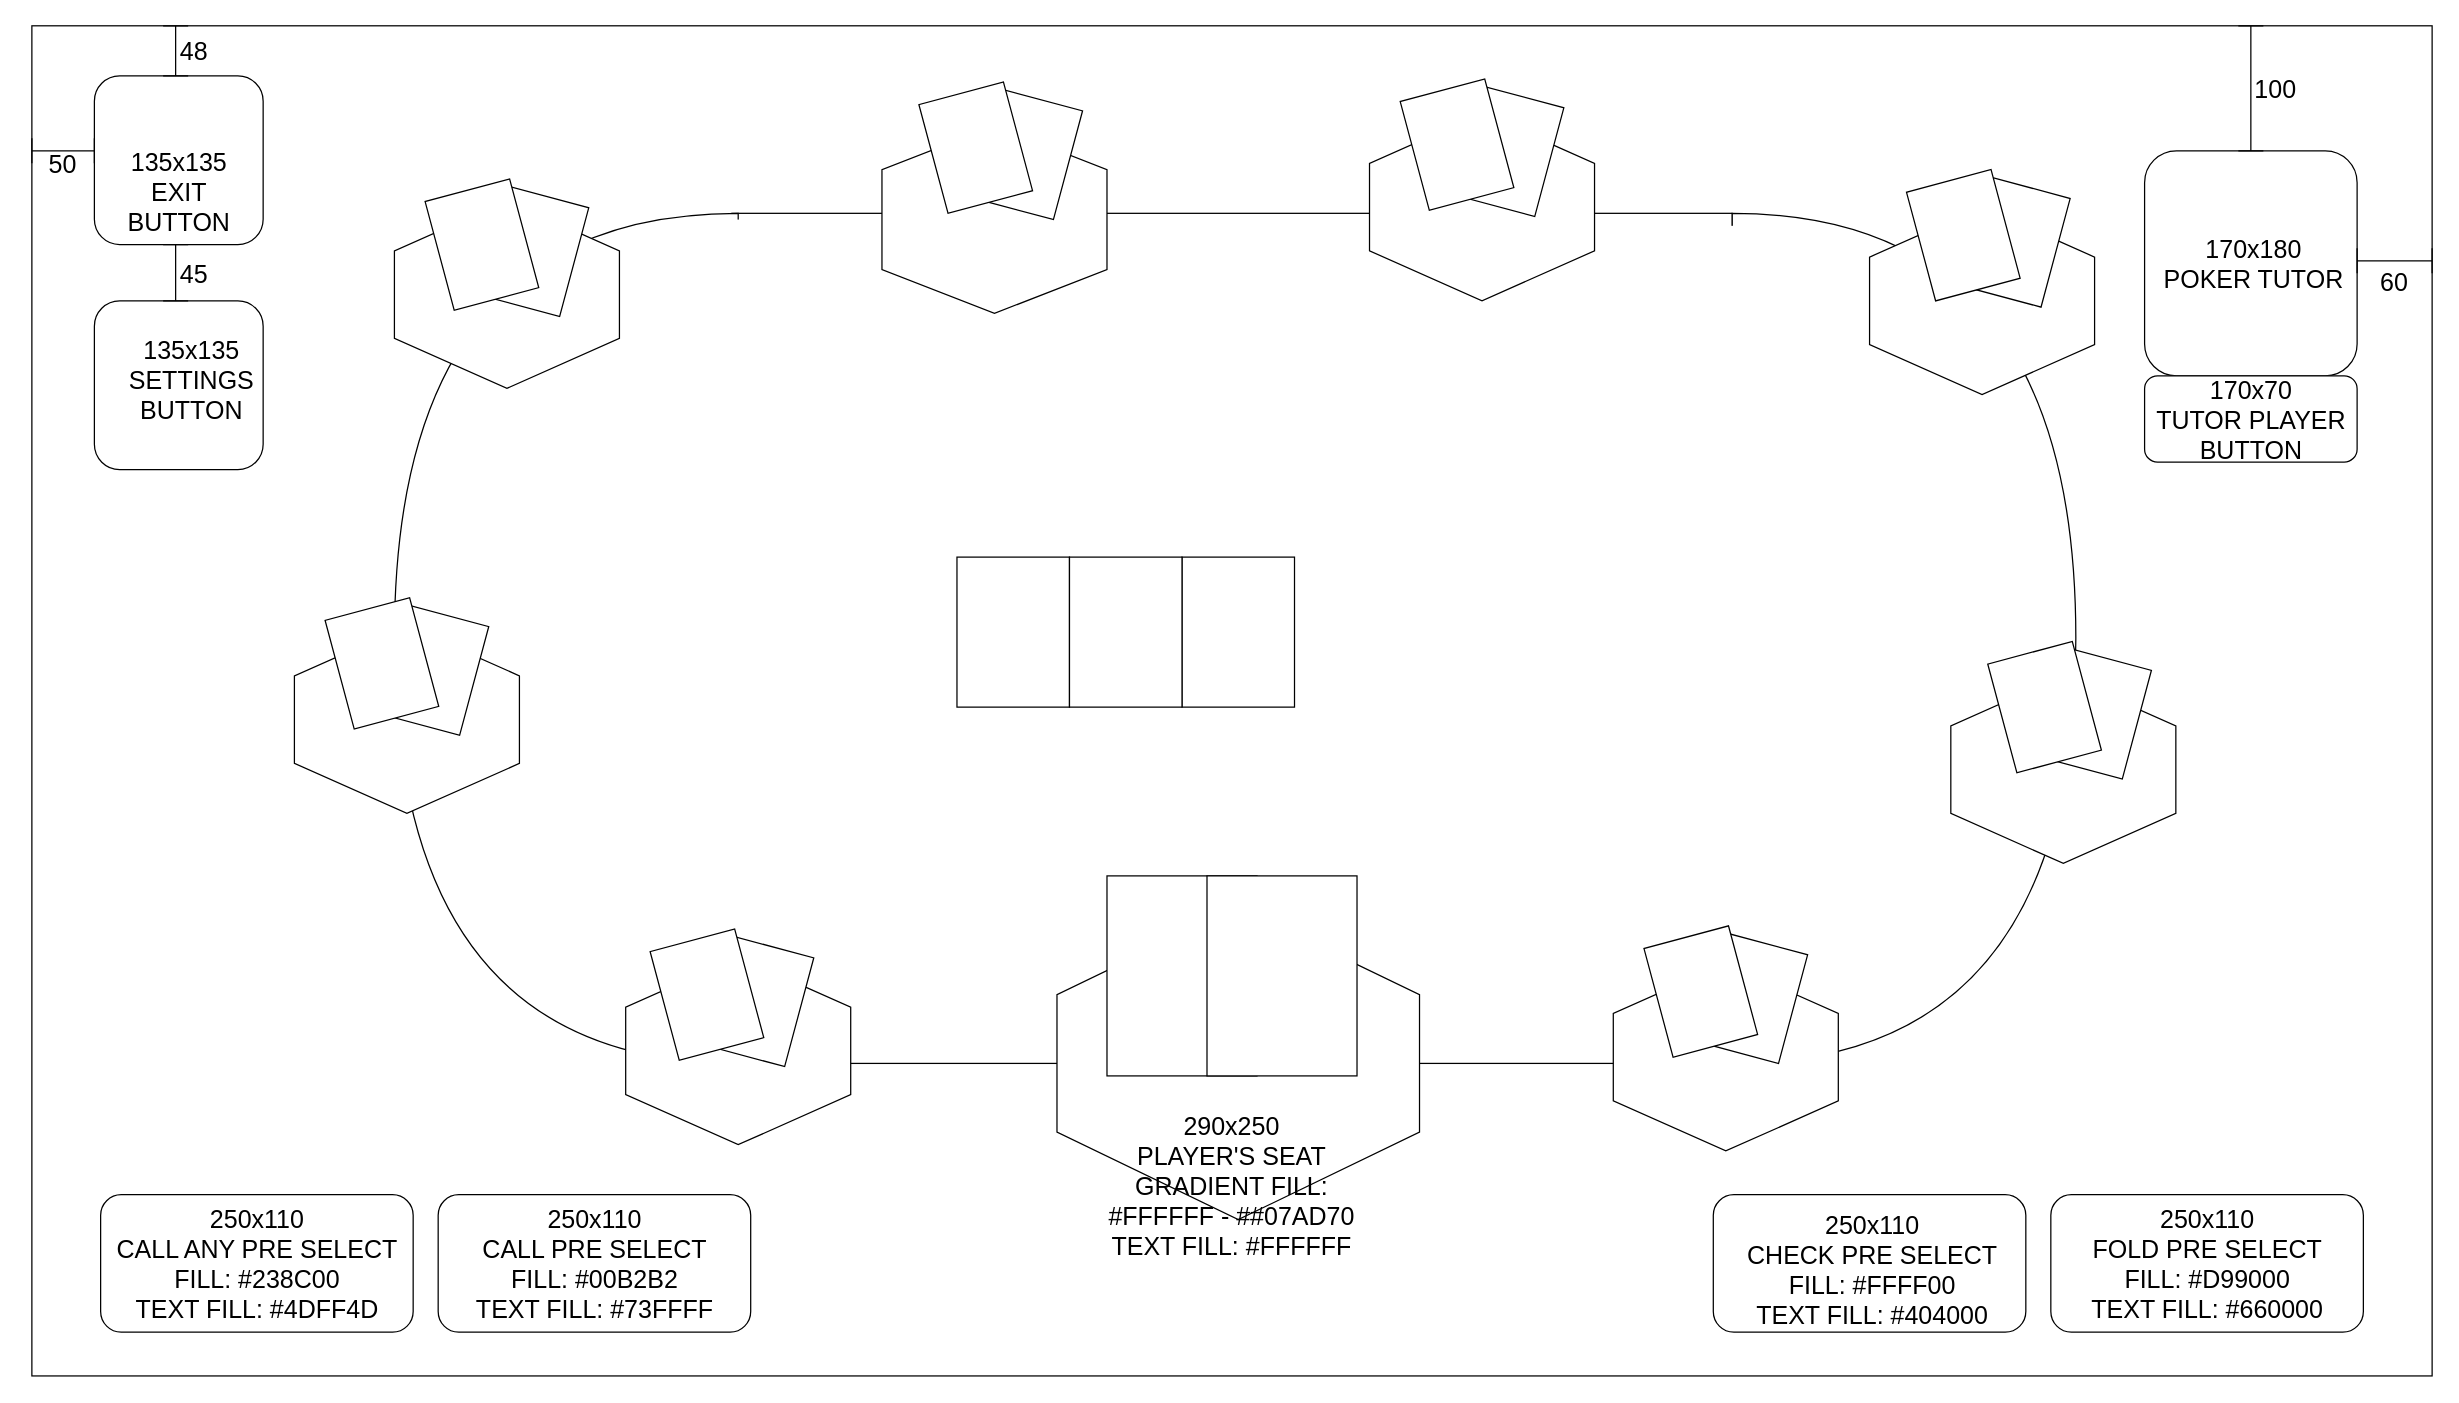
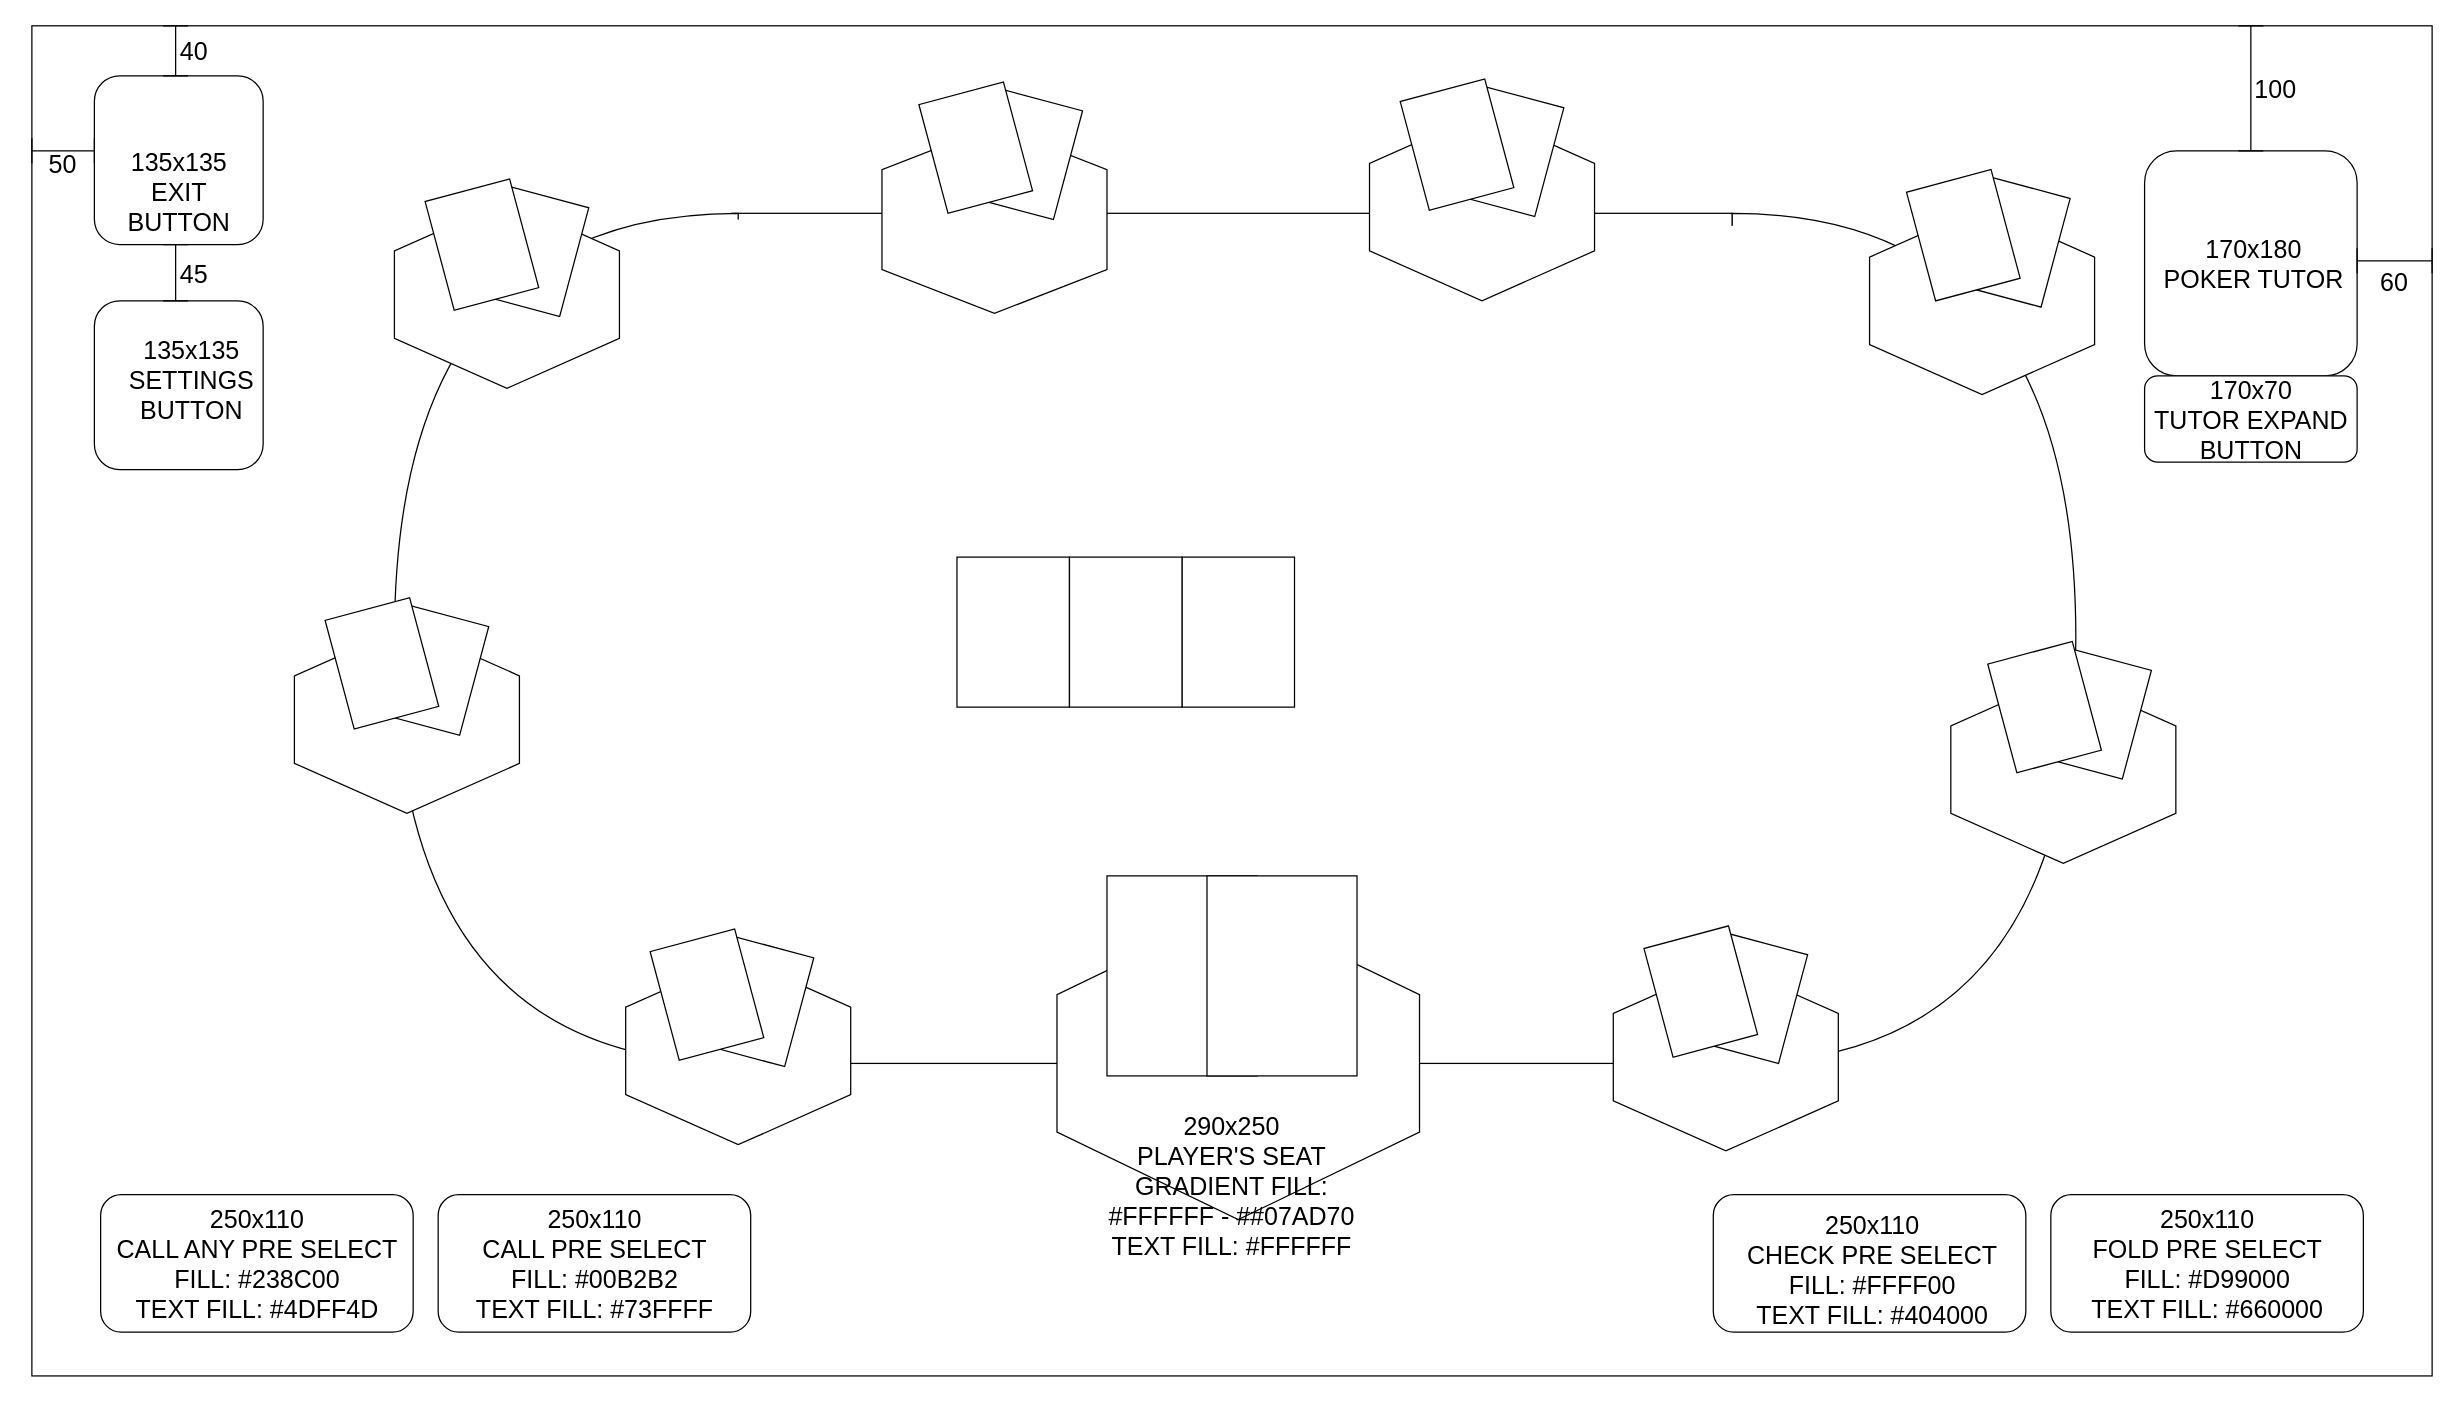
(194, 51) -> (194, 51)
(2251, 419) -> (2251, 419)
